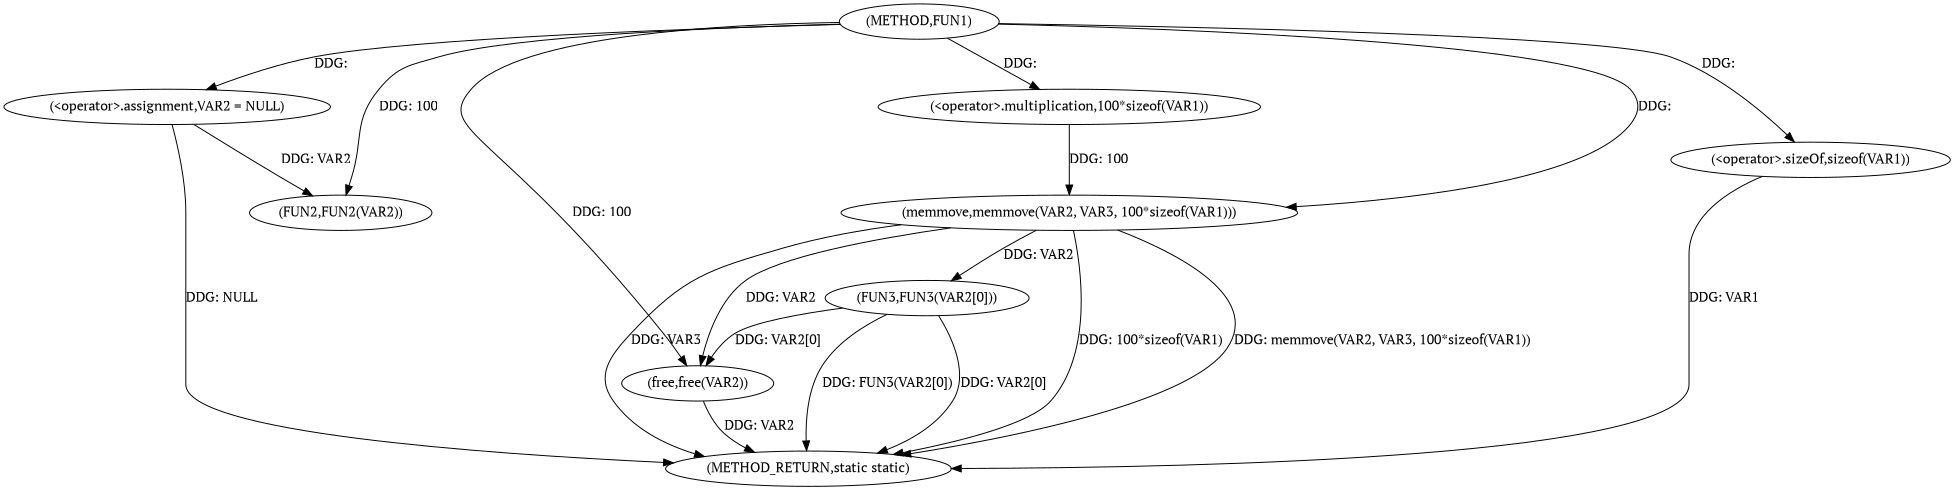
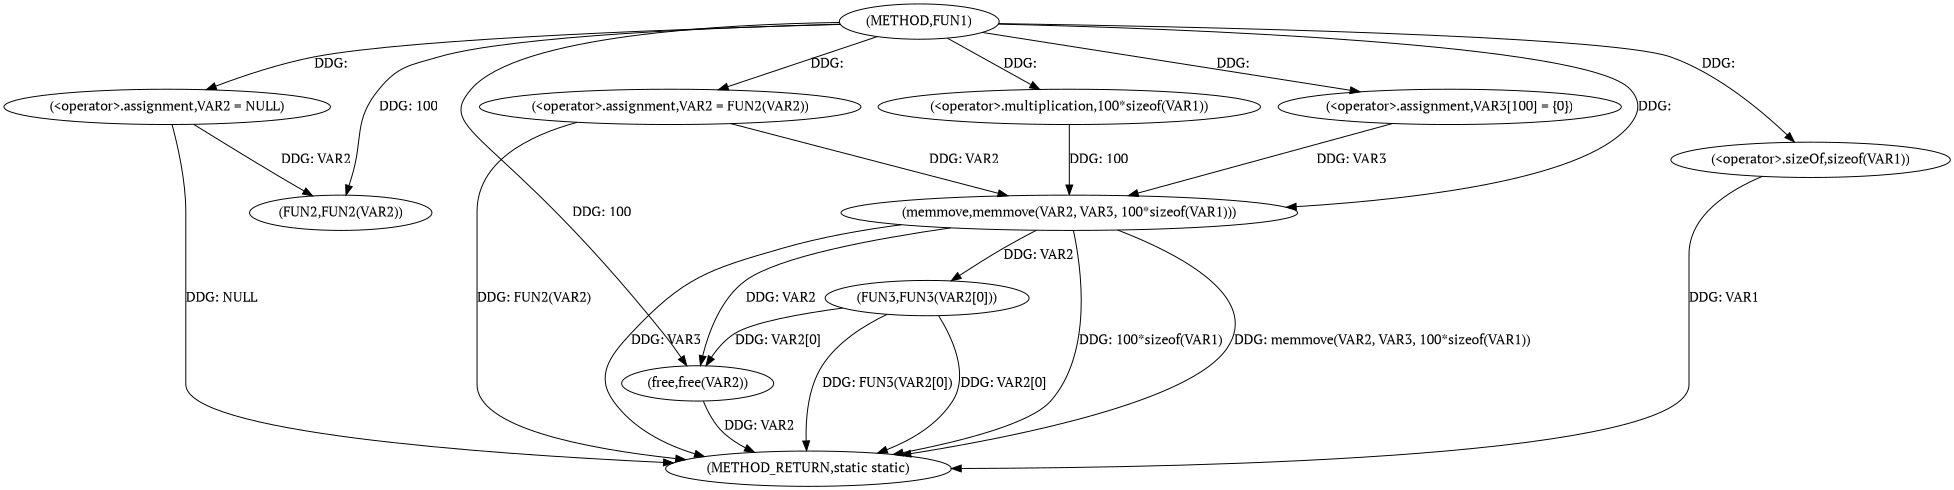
none -> (670, 107)
none -> (1450, 107)
